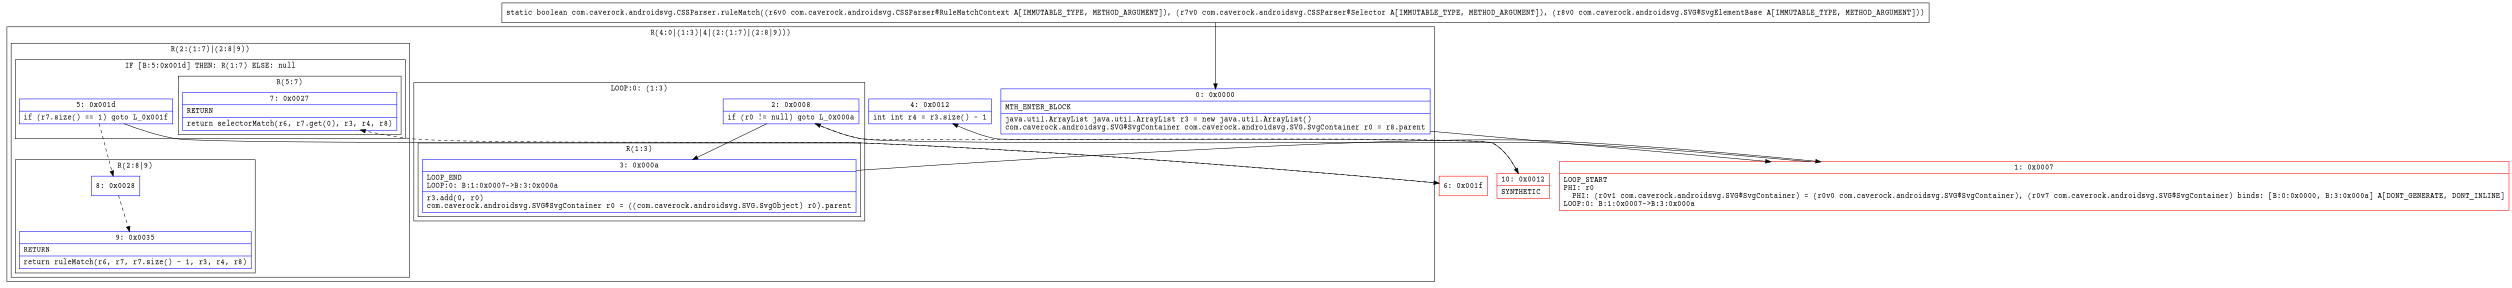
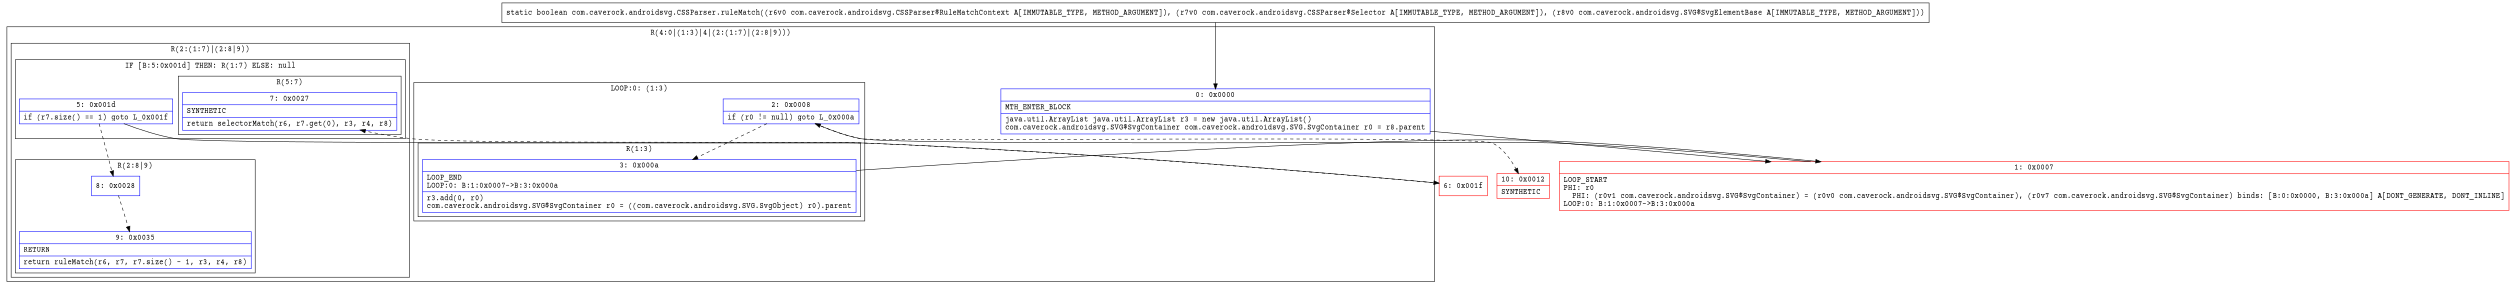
(200, 111) -> (207, 111)
(930, 111) -> none
(736, 139) -> (736, 139)
